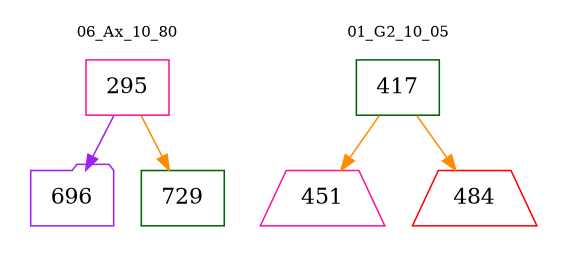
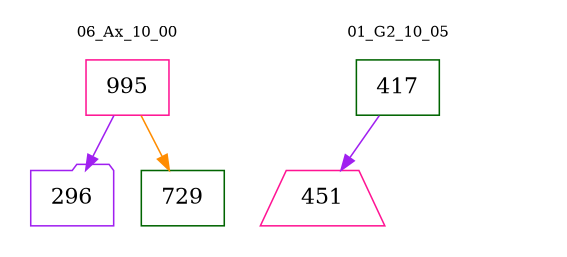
(127, 33) -> (127, 33)
(127, 88) -> (127, 88)
(365, 137) -> (365, 137)
(72, 198) -> (72, 198)
(475, 198) -> none
